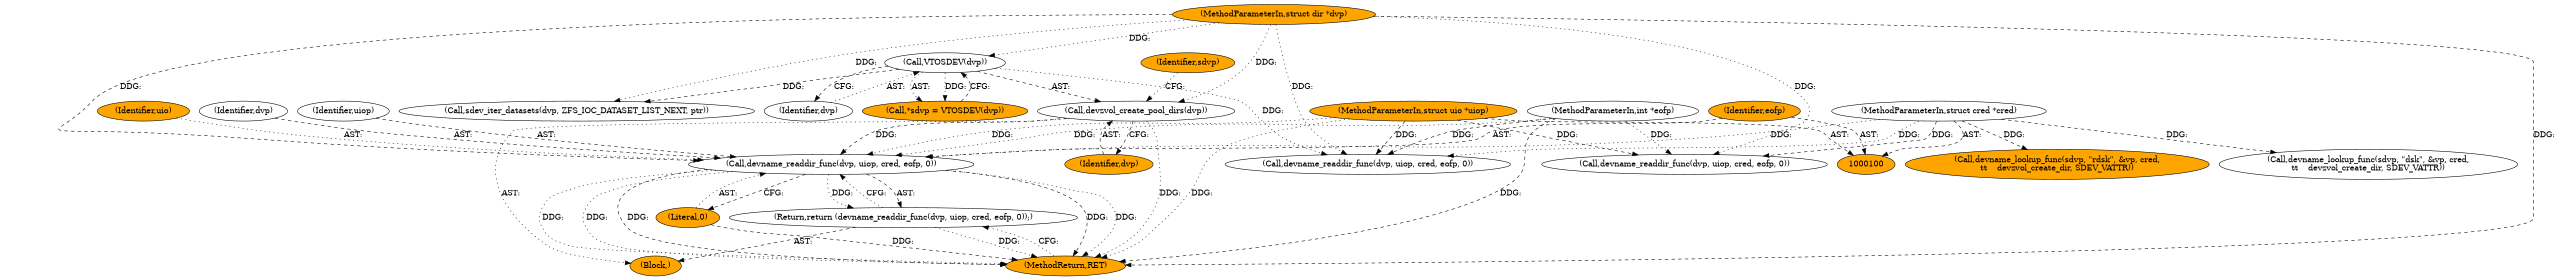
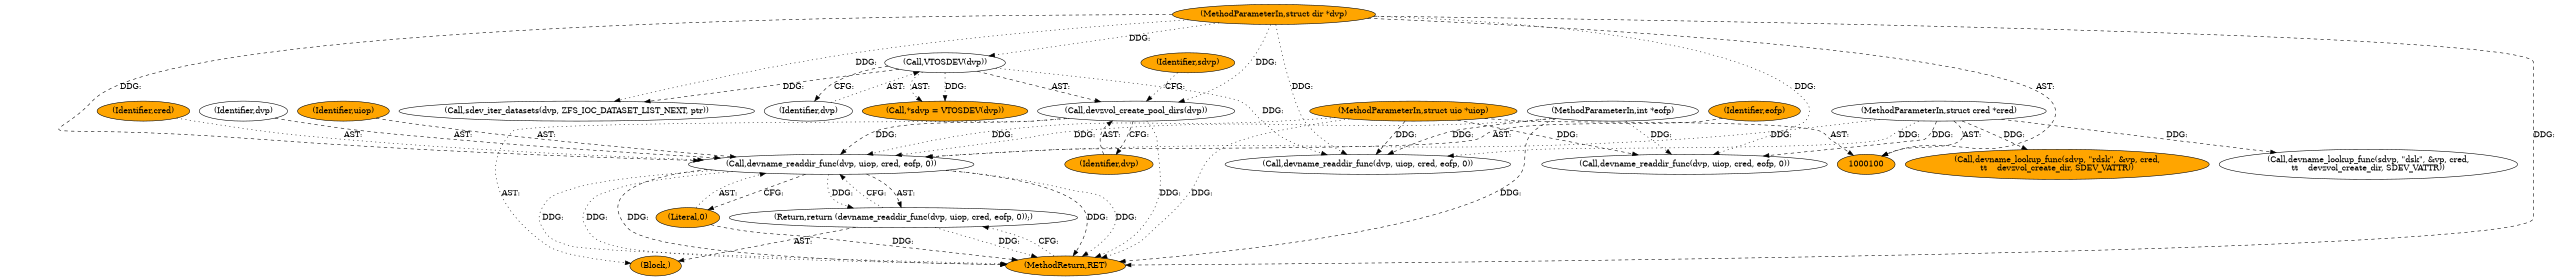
(970, 90) -> none
(143, 111) -> (143, 111)
(343, 111) -> (343, 111)
(1823, 123) -> (1811, 48)
